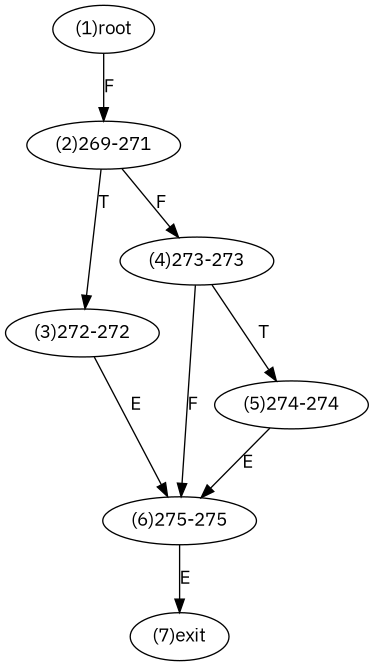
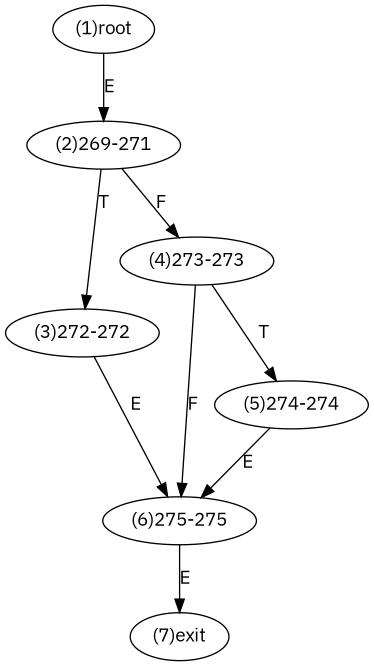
(109, 87) -> (110, 87)
